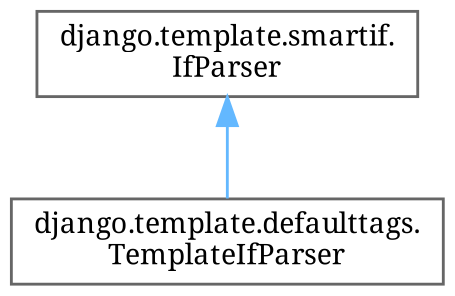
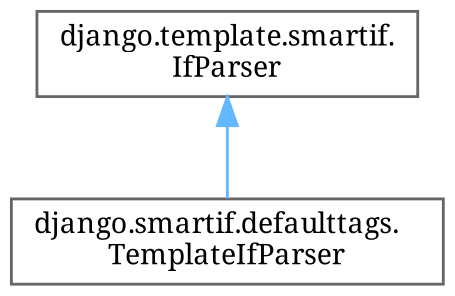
(227, 242) -> (227, 242)
